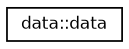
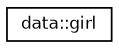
(65, 24) -> (59, 24)
